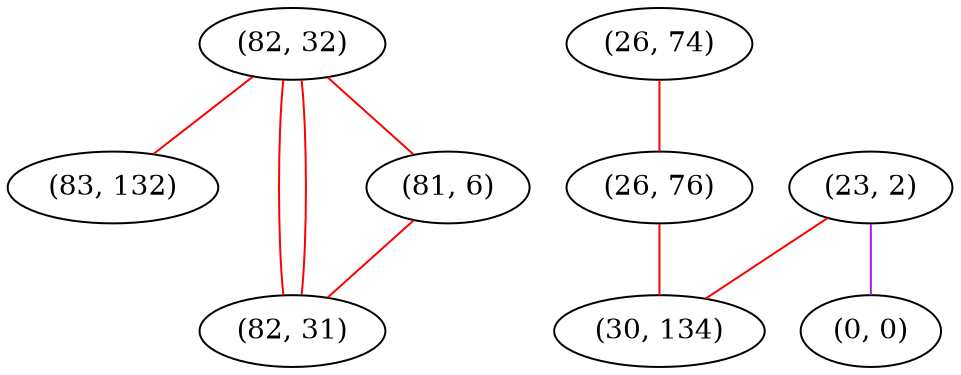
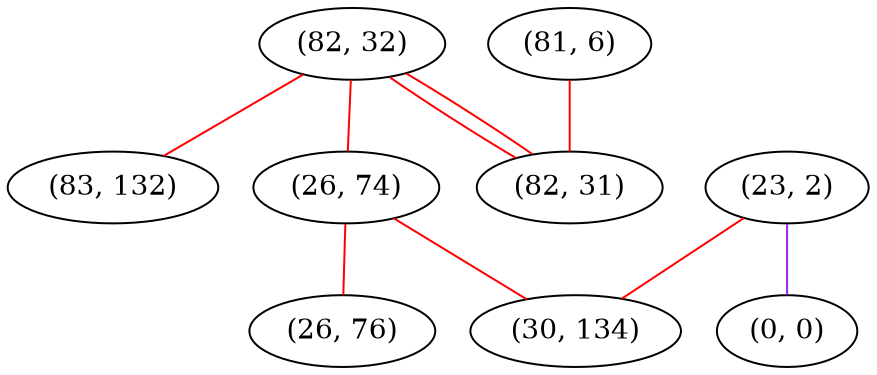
(371, 116) -> (349, 116)
(659, 259) -> (460, 259)
